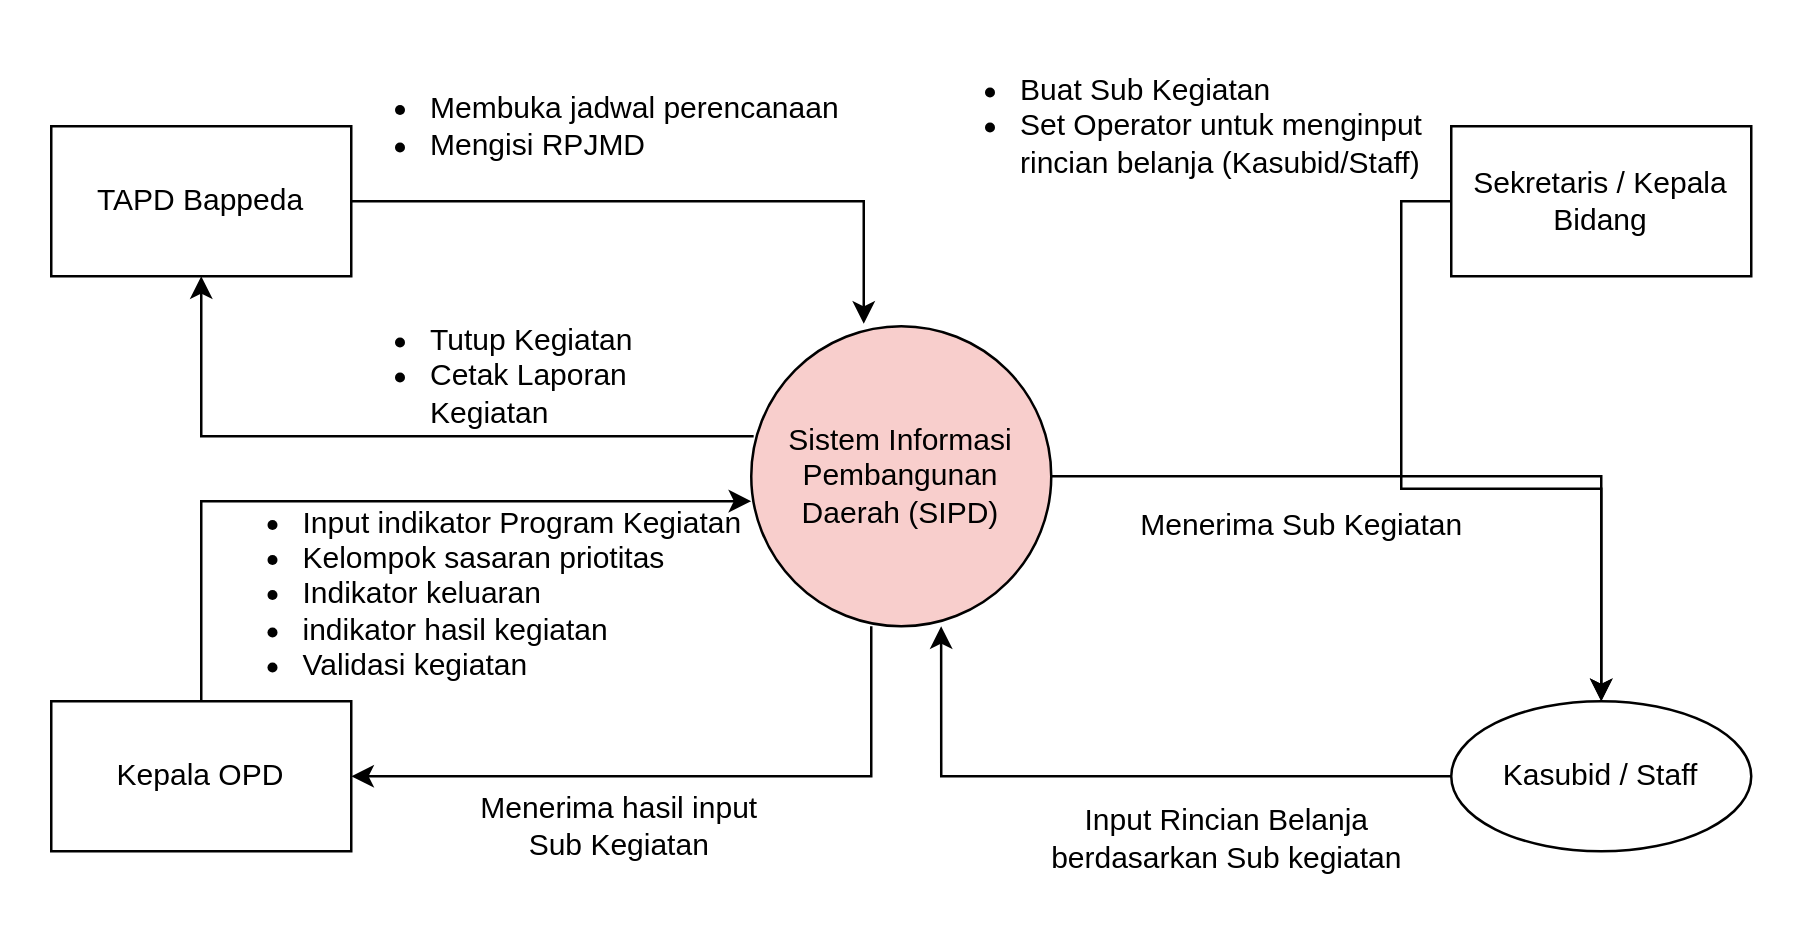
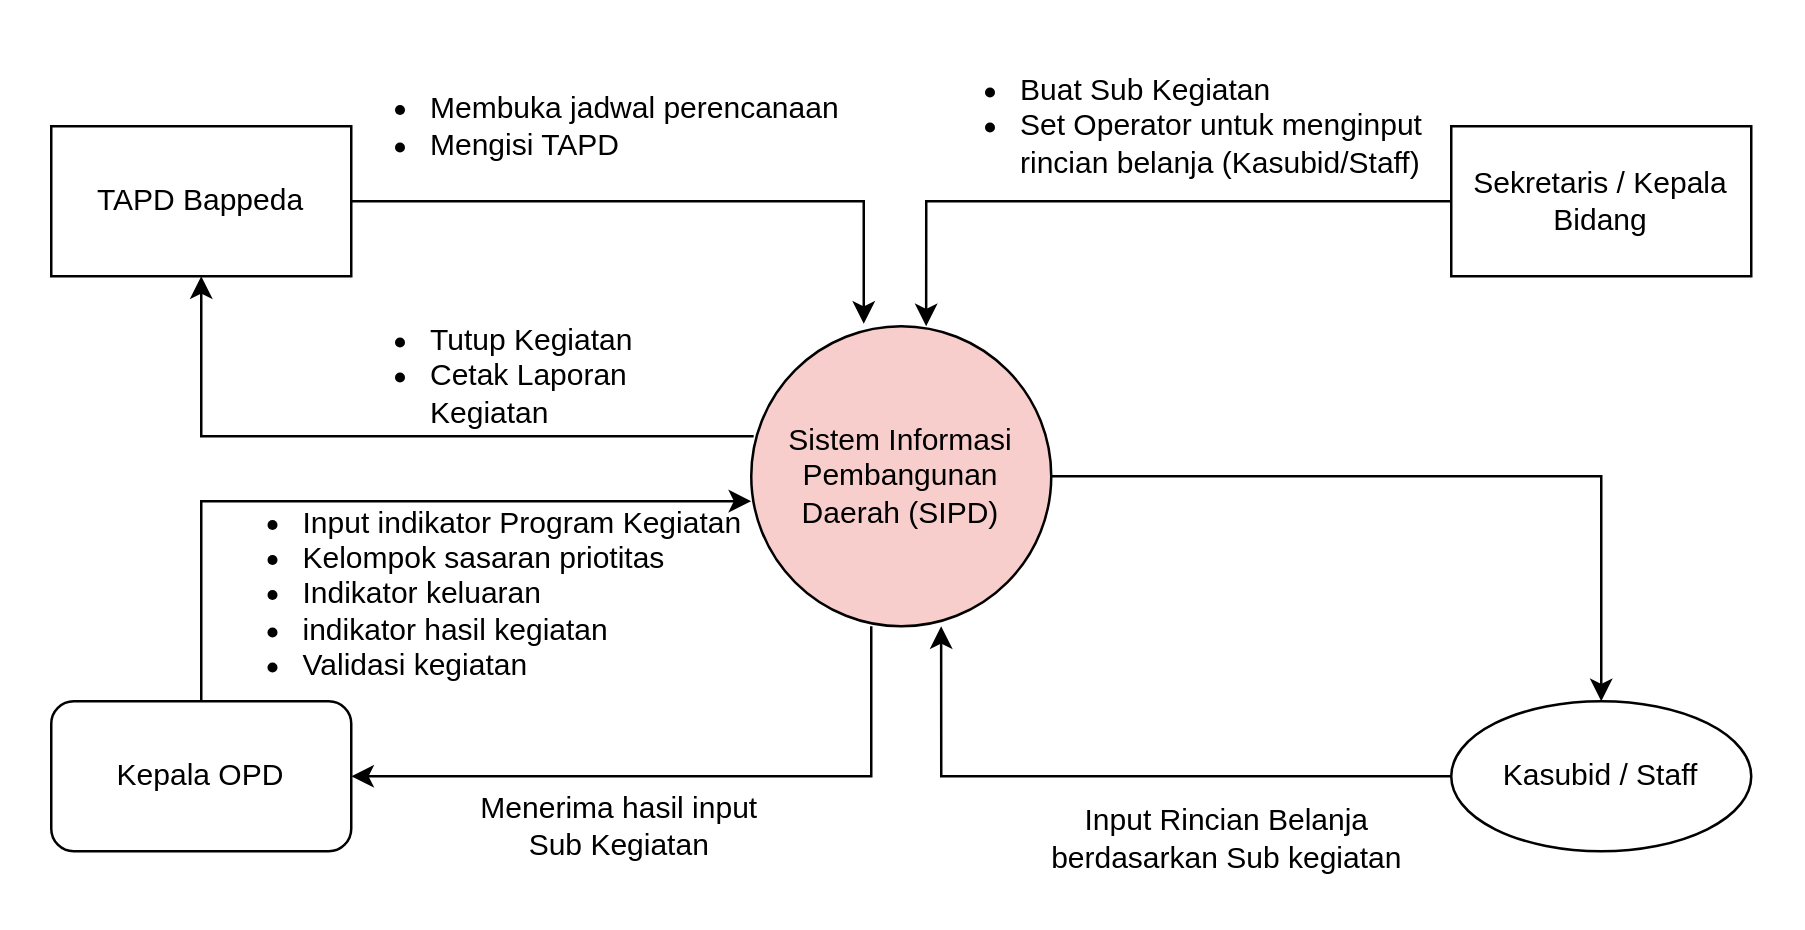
(538, 126) -> (538, 126)
(1401, 334) -> (1111, 201)
(1301, 526) -> none
(201, 776) -> (201, 776)
